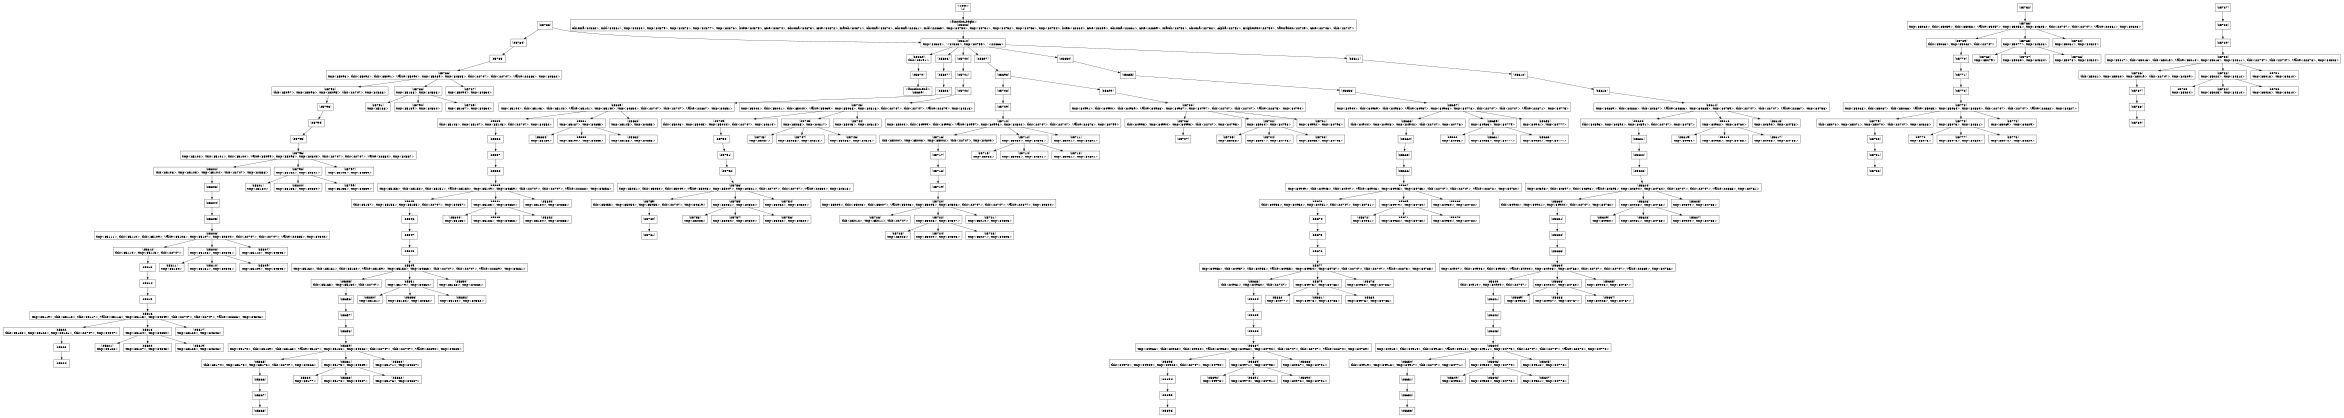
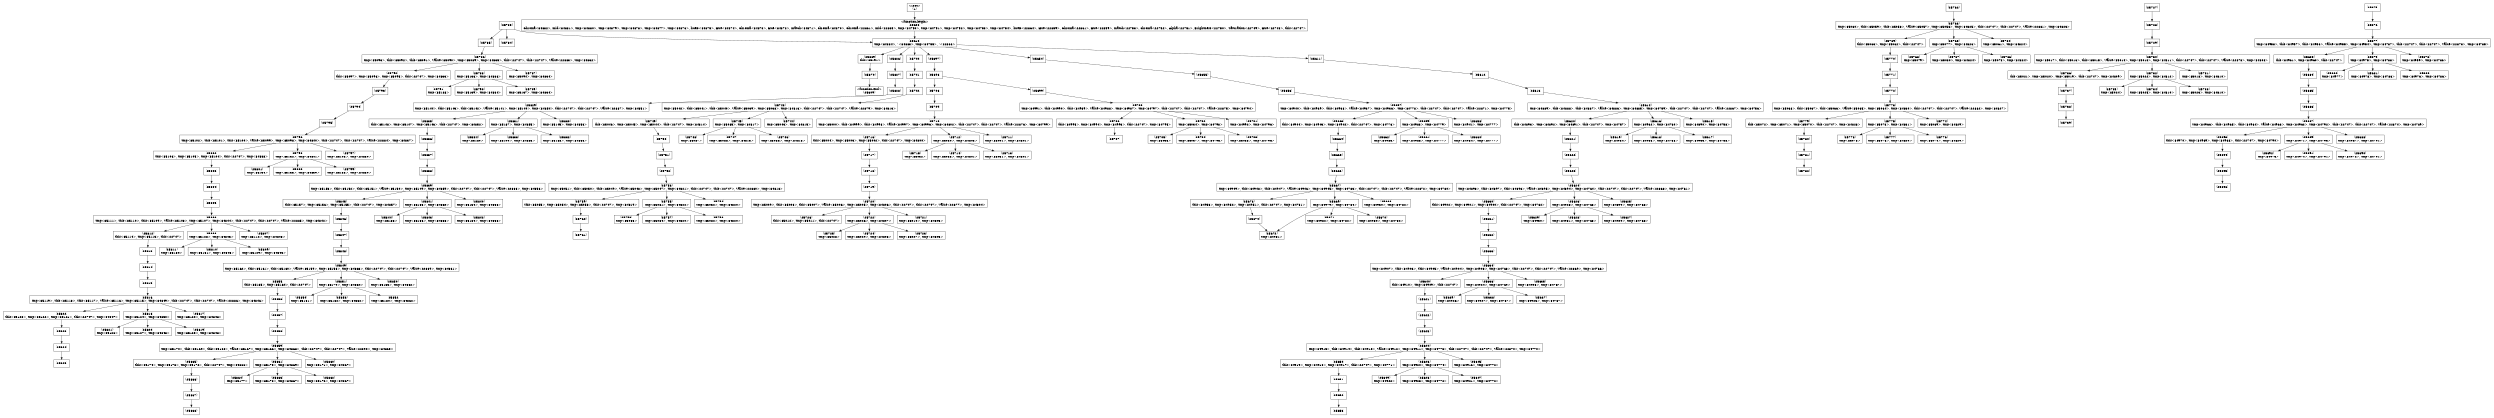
(509, 50) -> (497, 33)
(1318, 226) -> (1262, 226)
none -> (62, 364)
